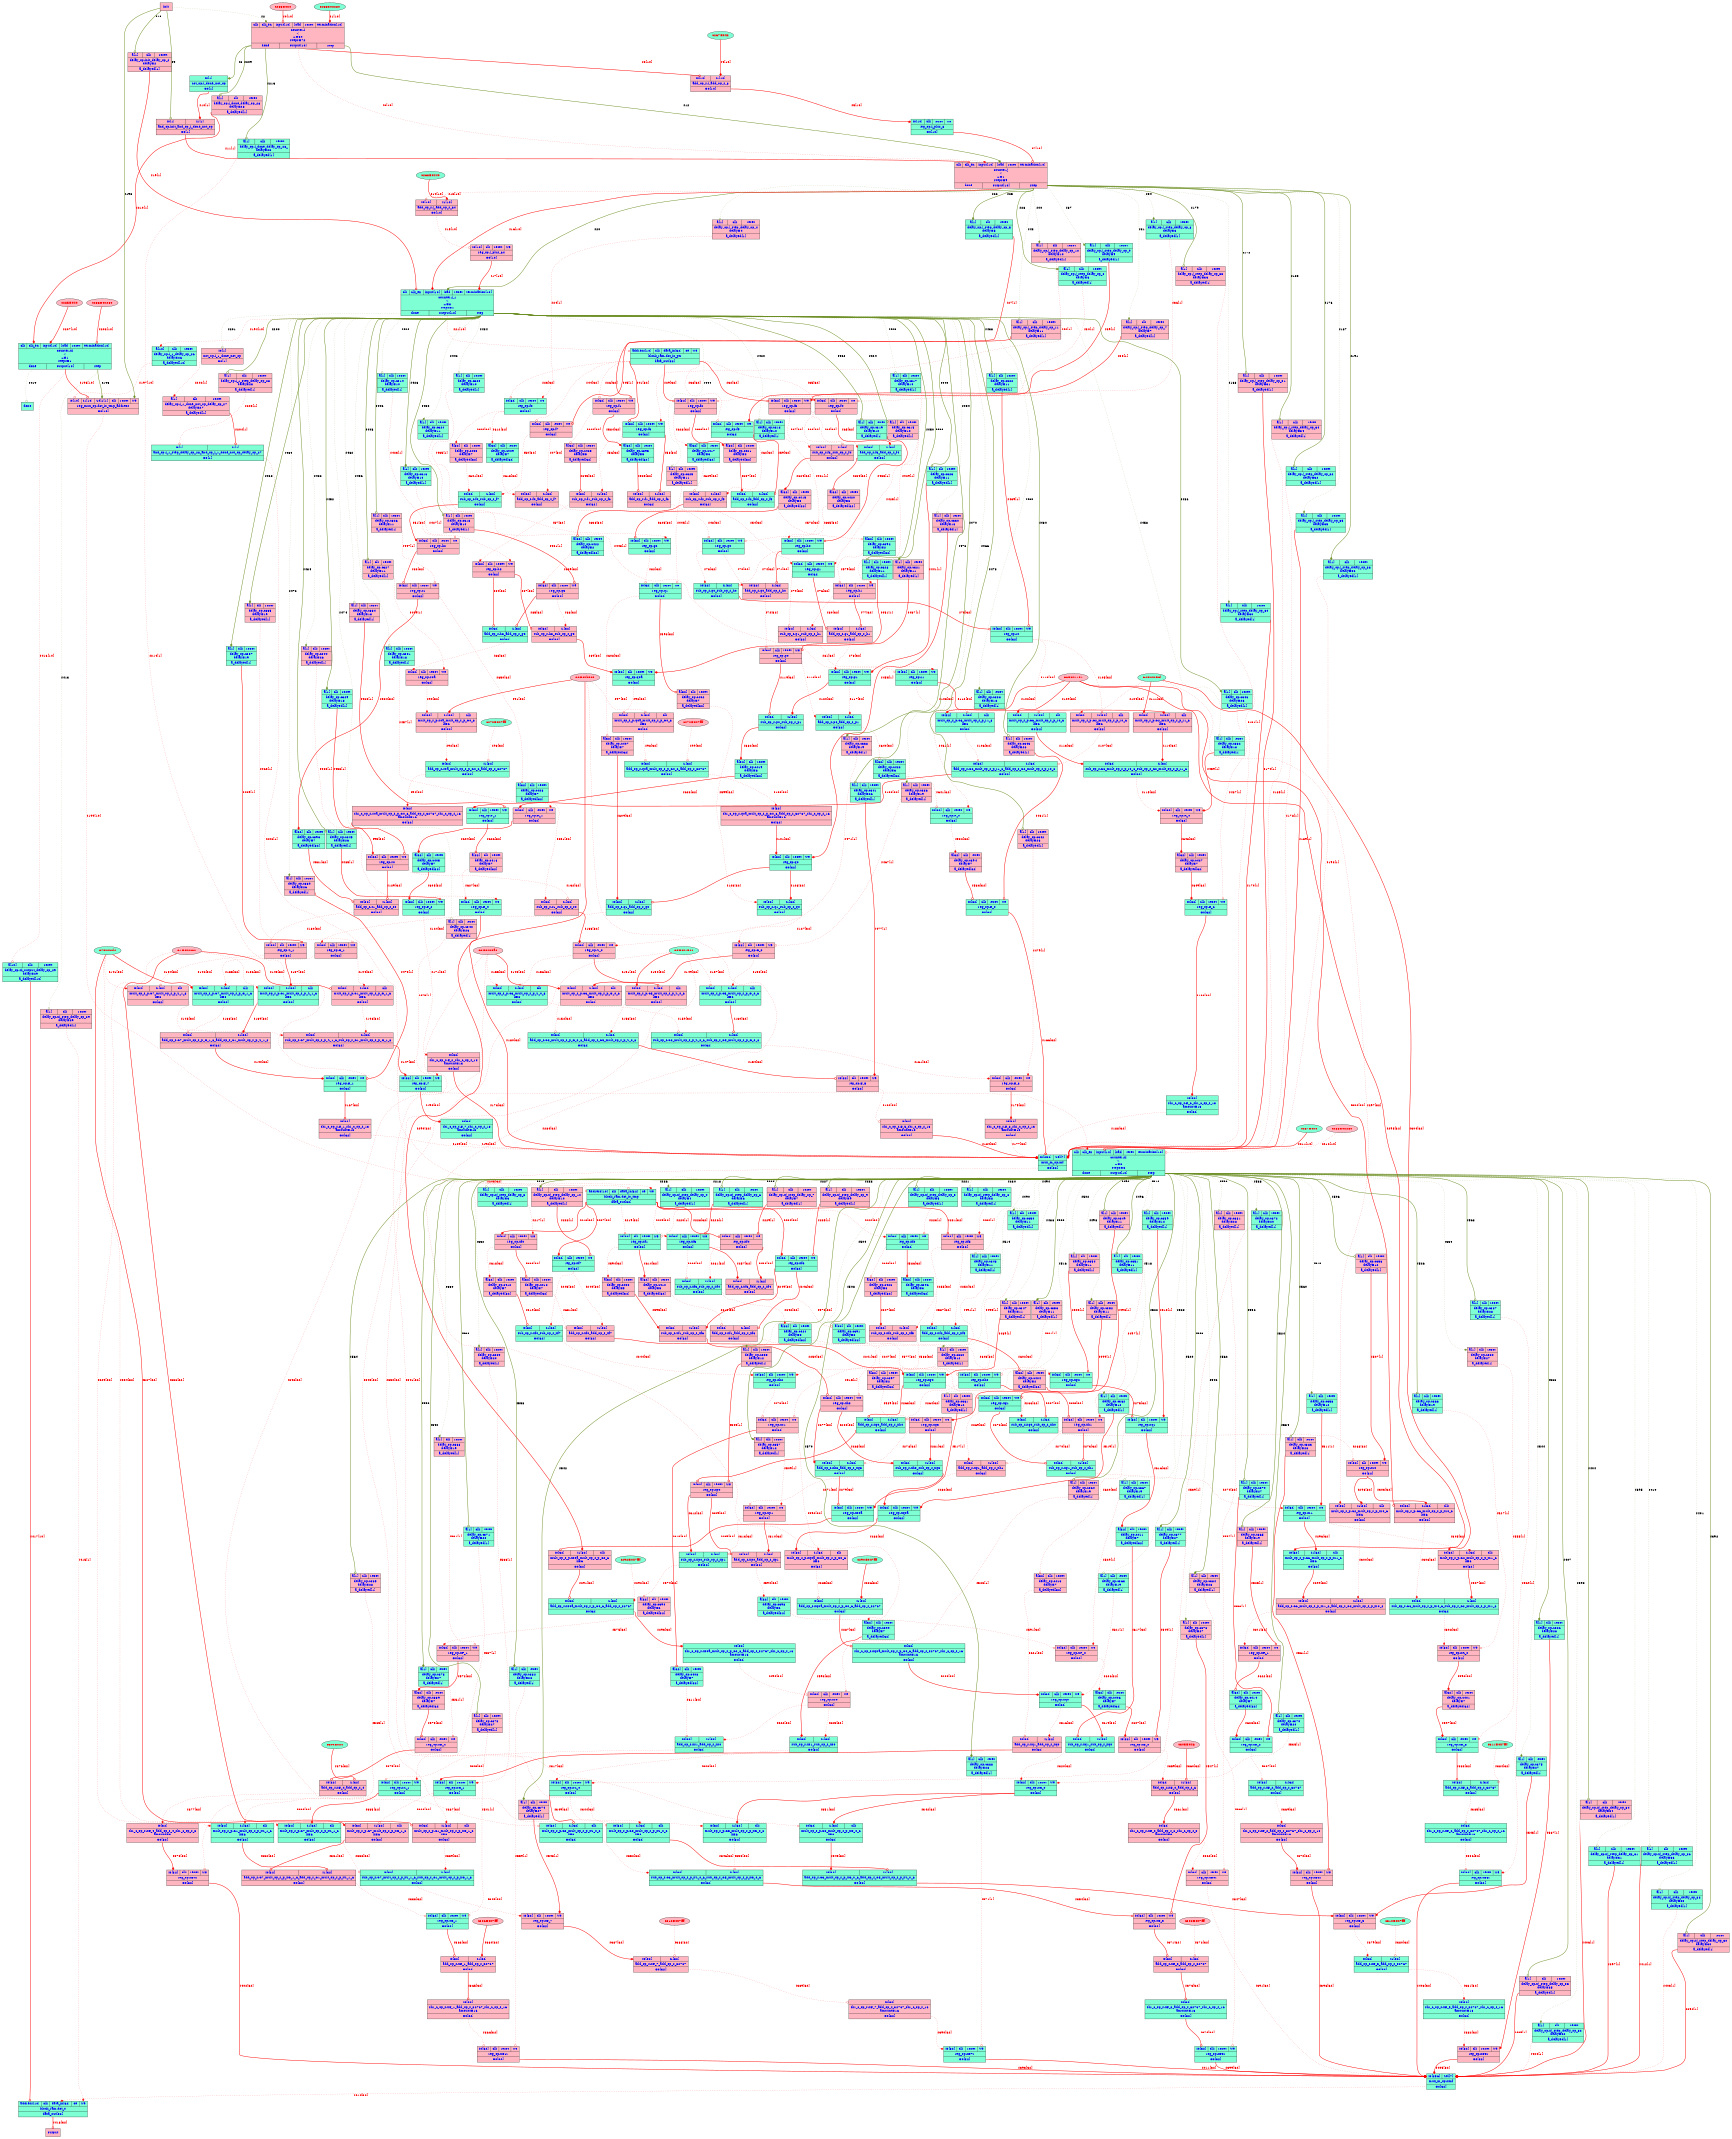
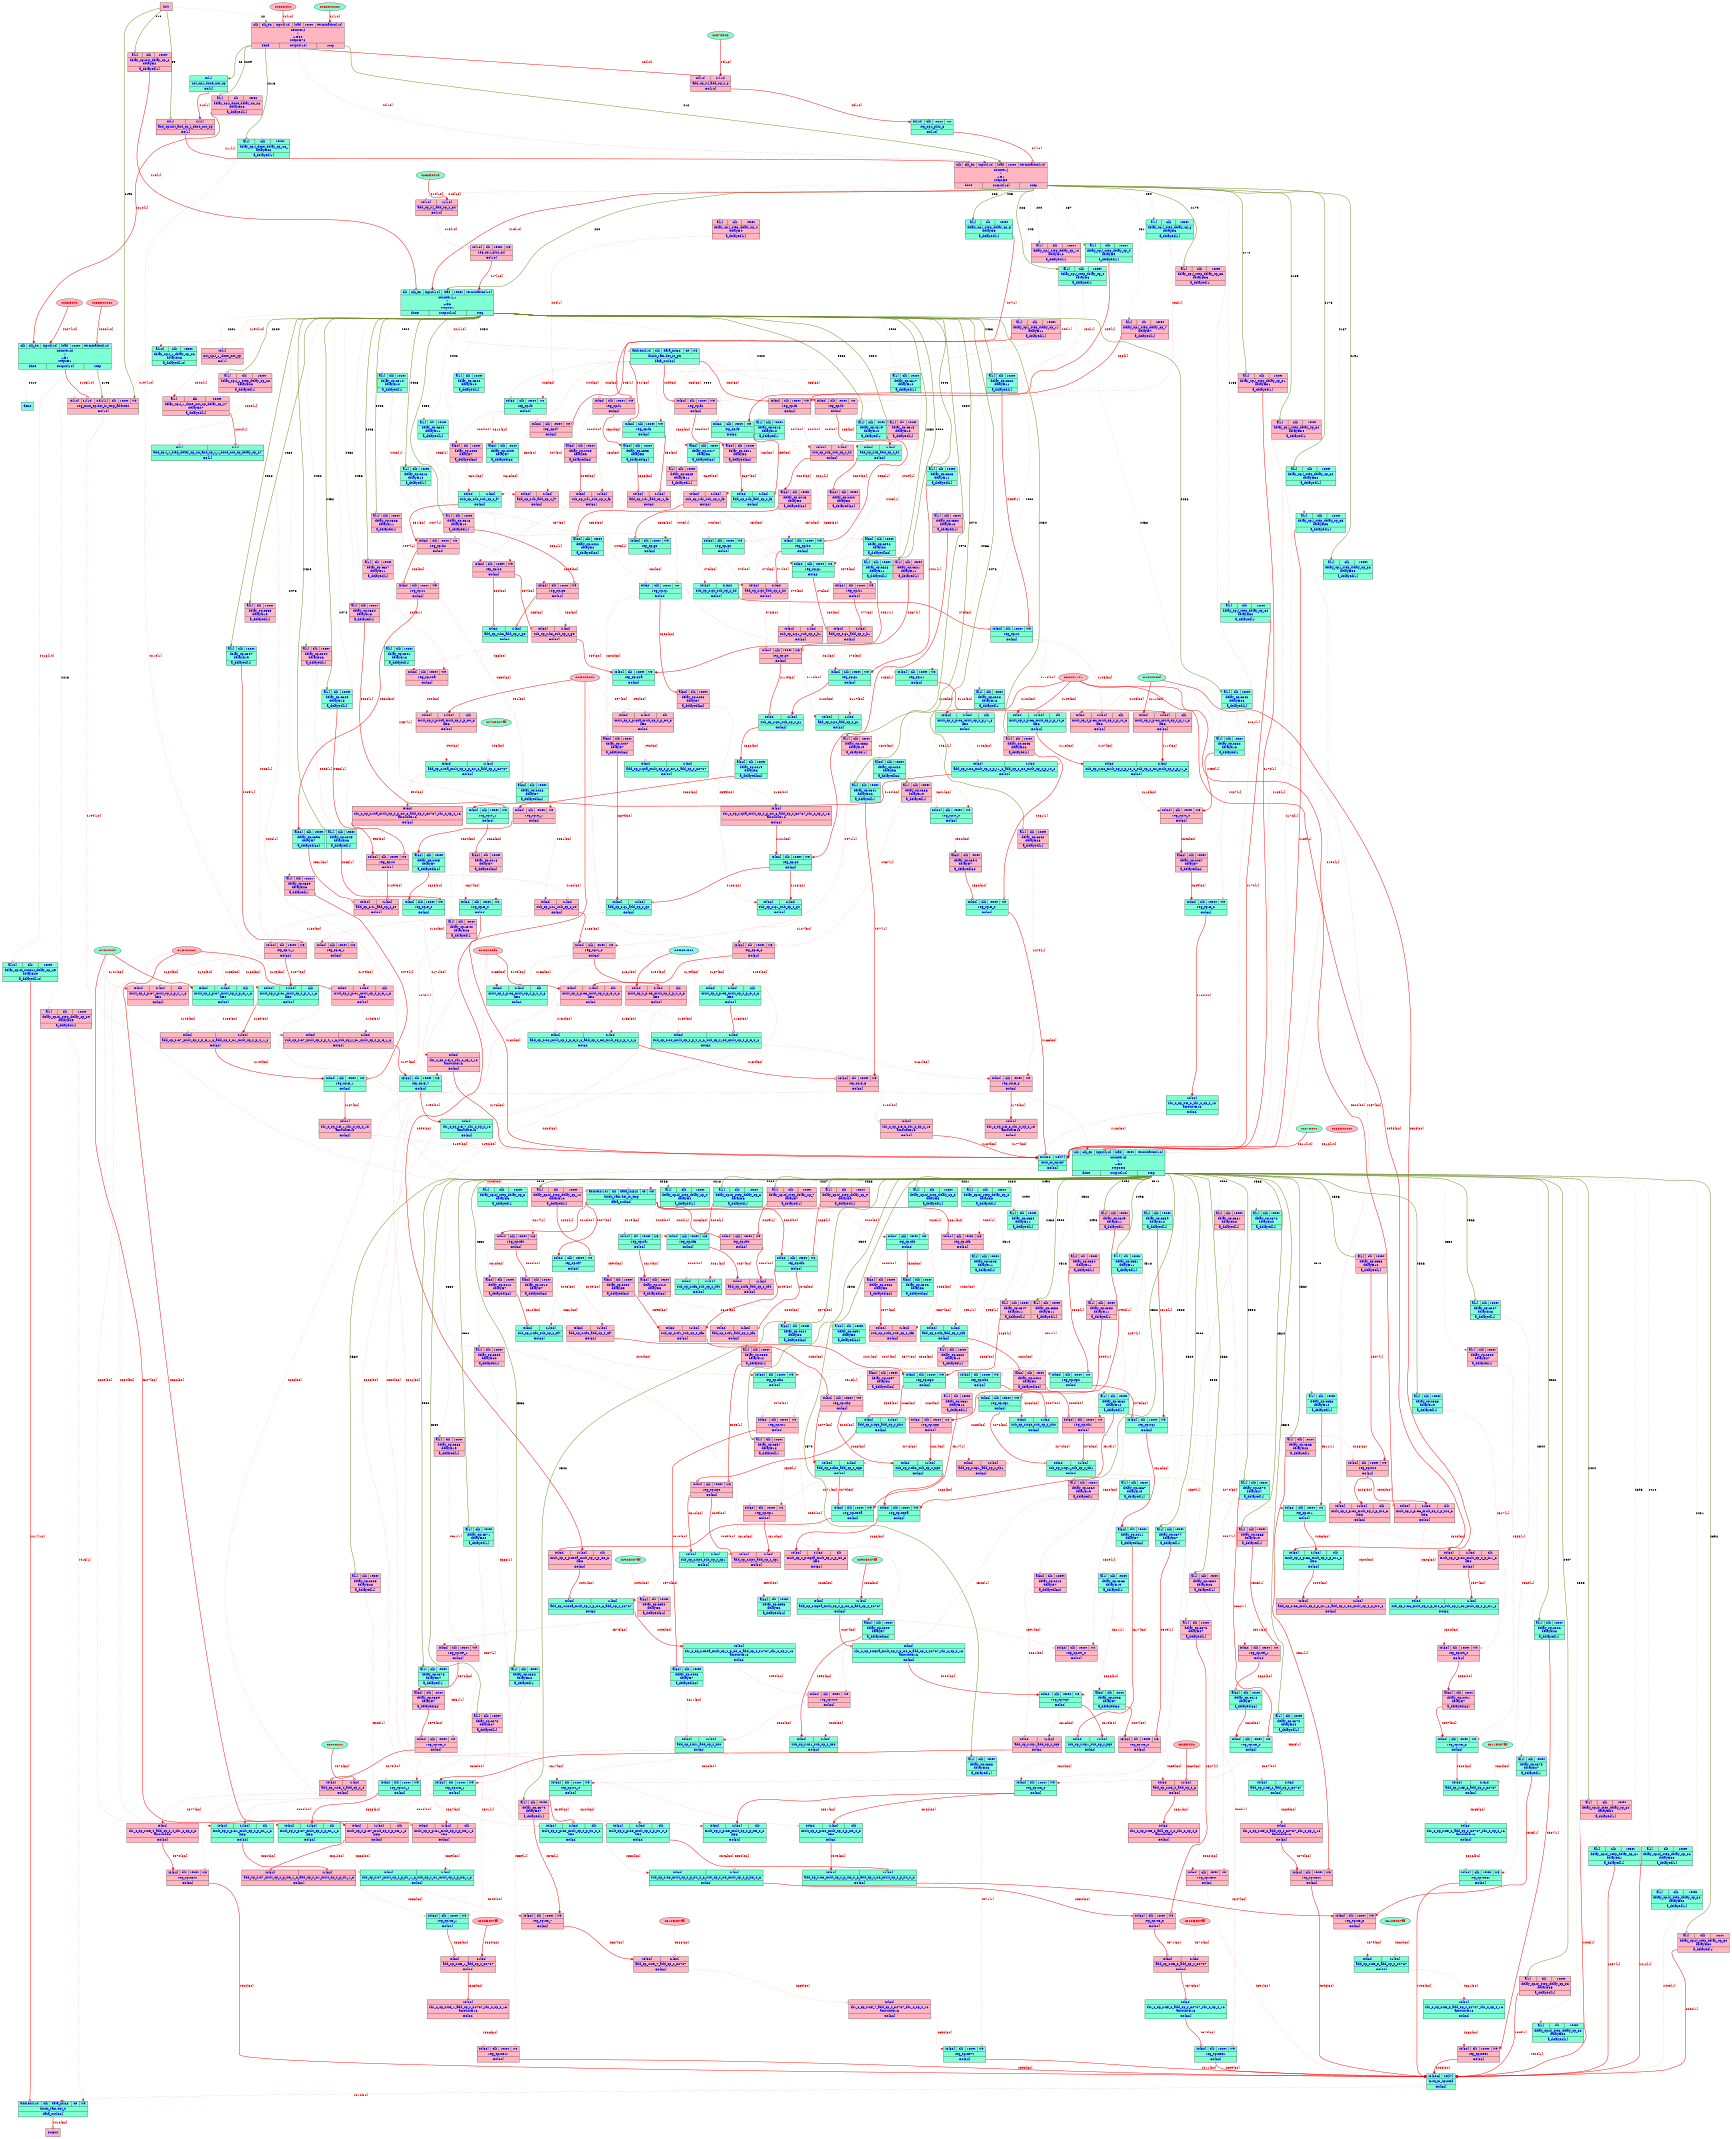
(693, 723) -> none
(684, 951) -> (684, 951)
